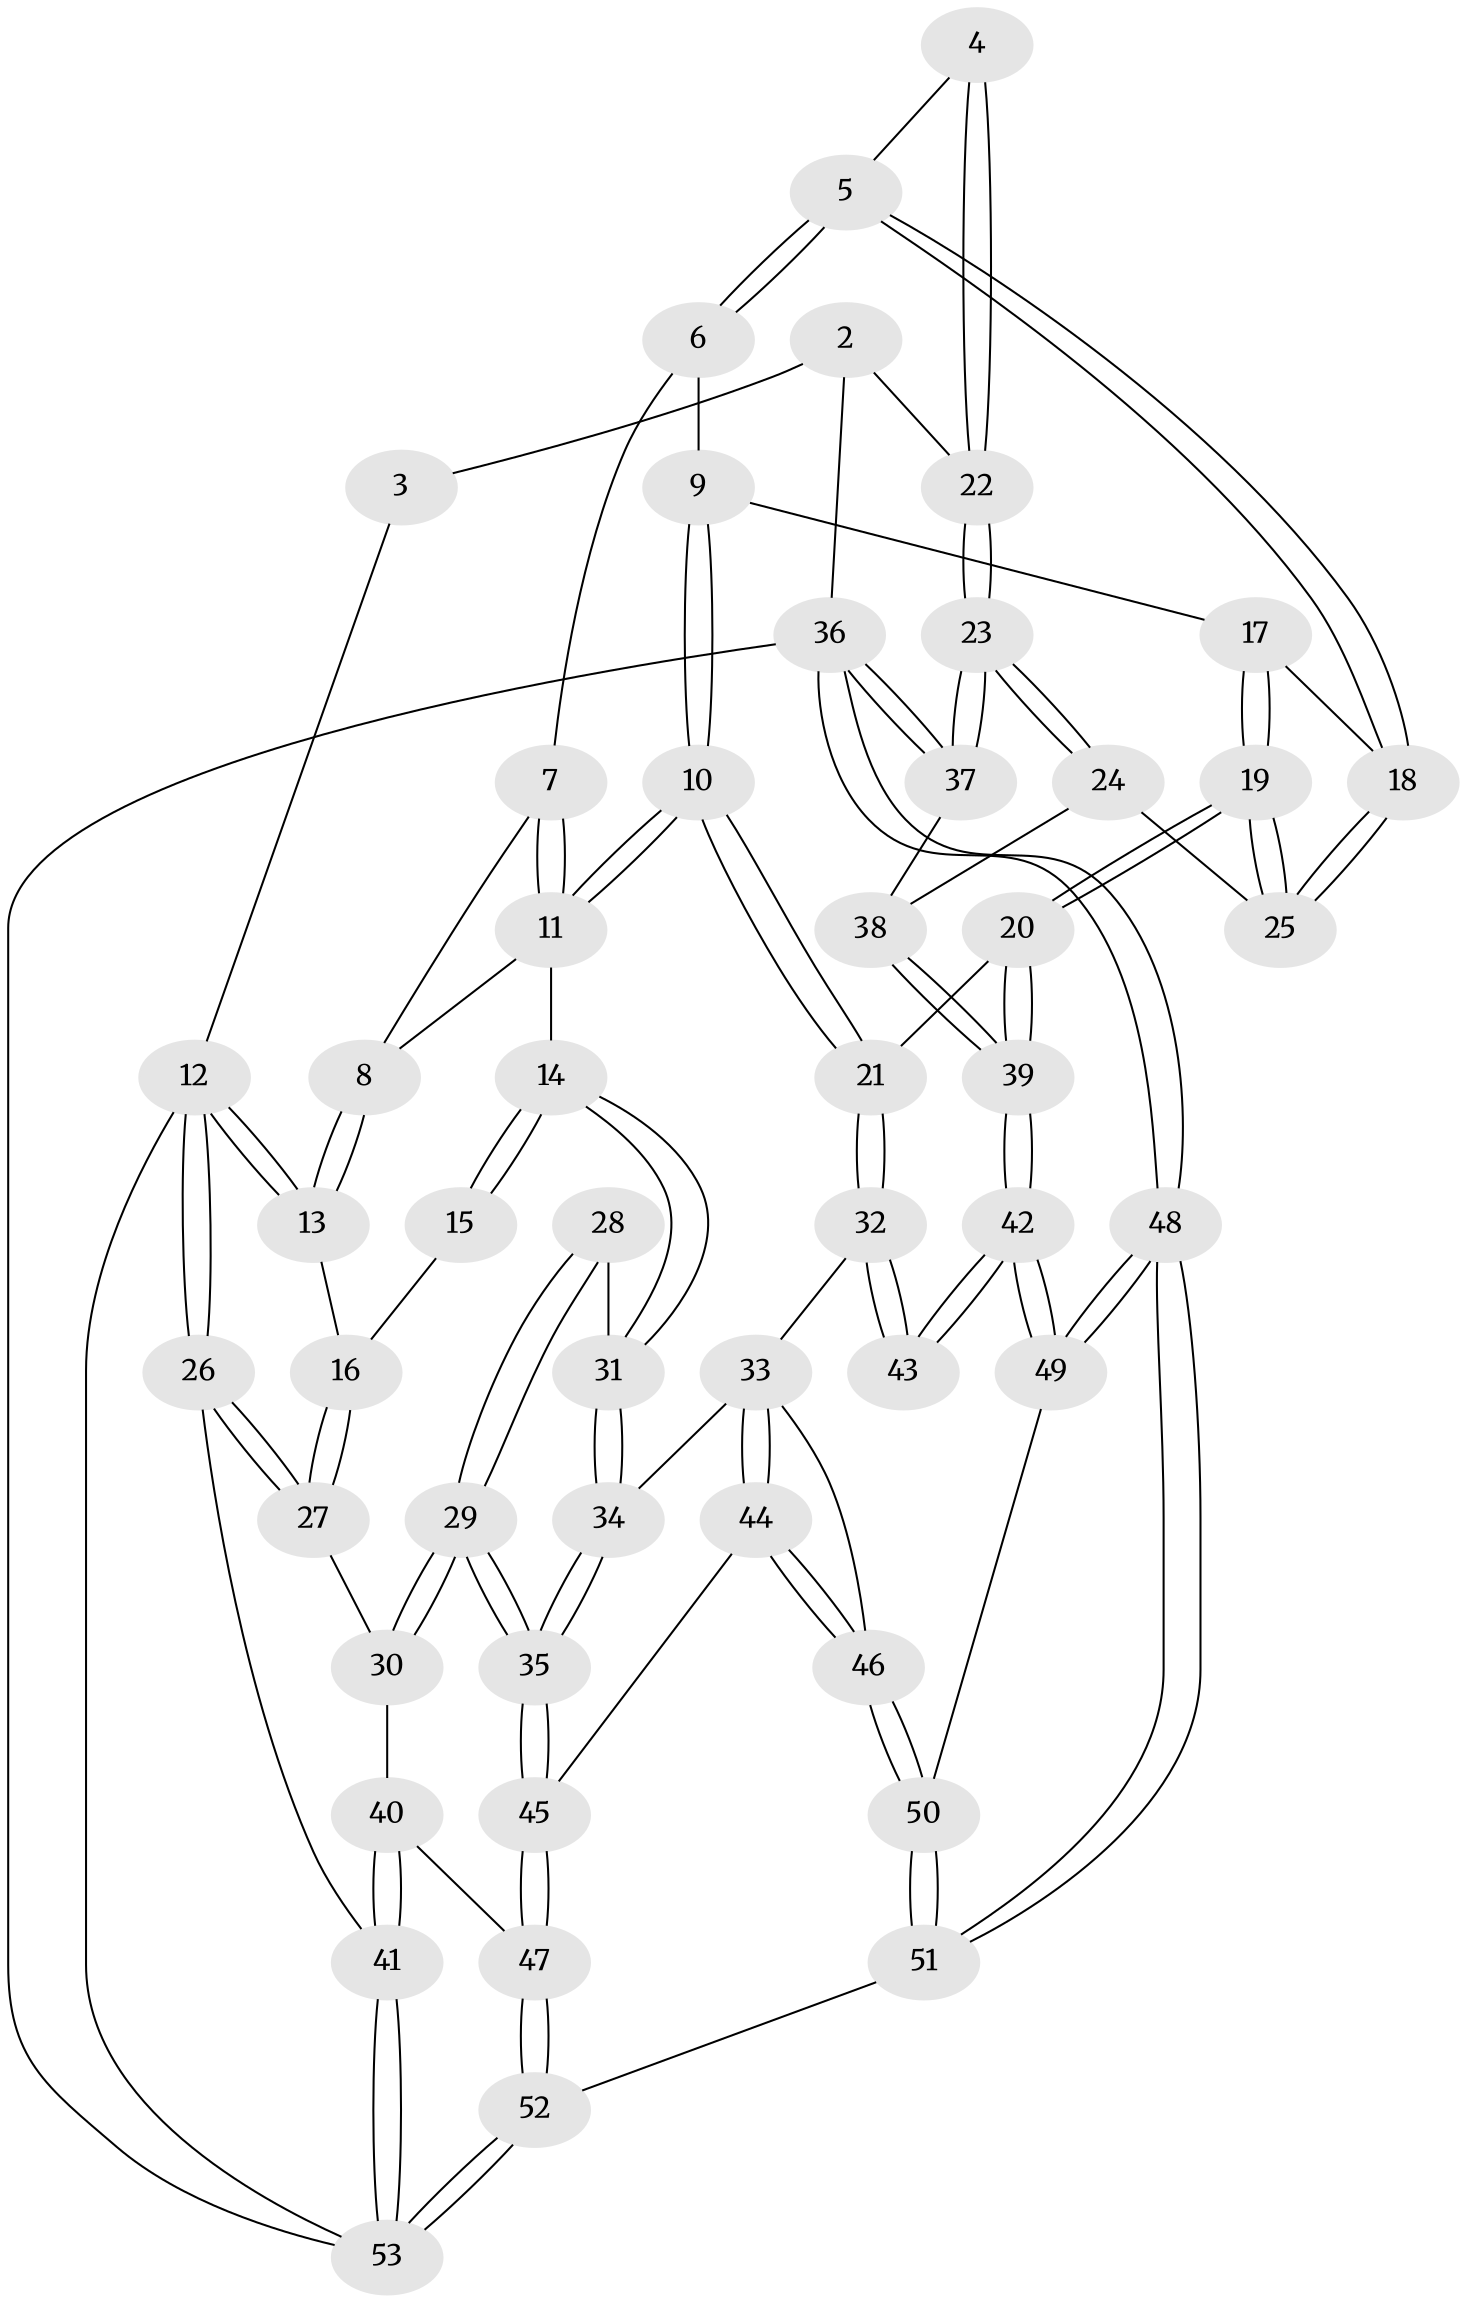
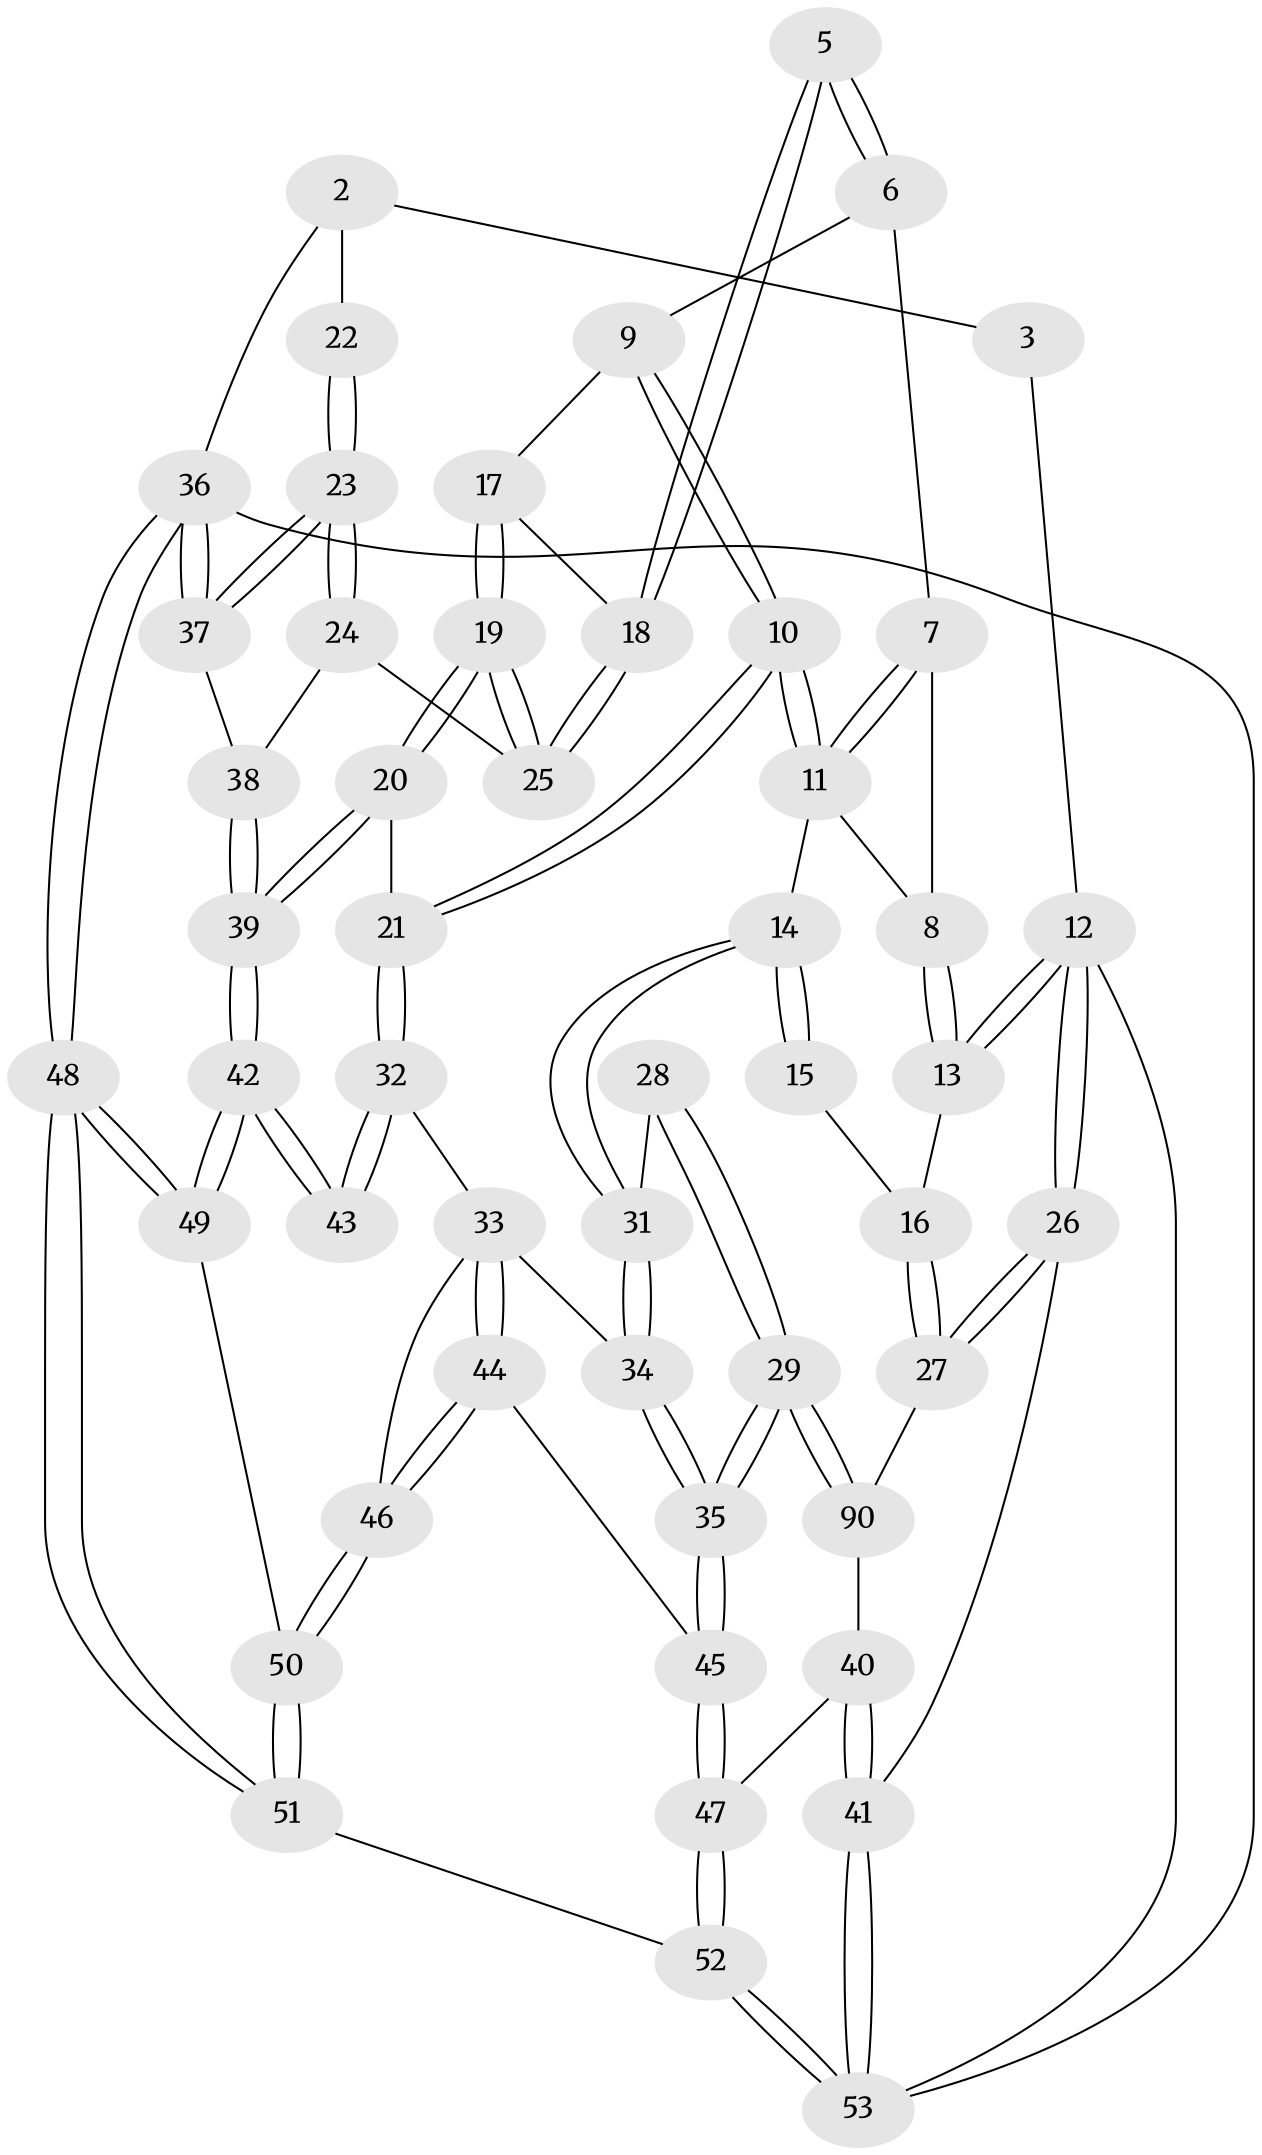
(977, 45) -> none
(387, 1668) -> (858, 1520)
